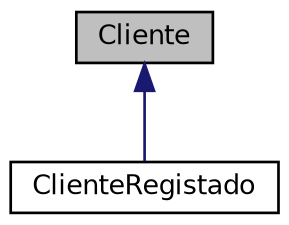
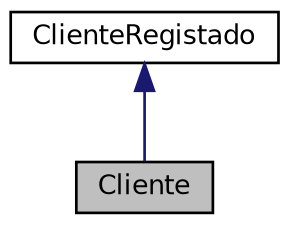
(145, 126) -> (145, 126)
